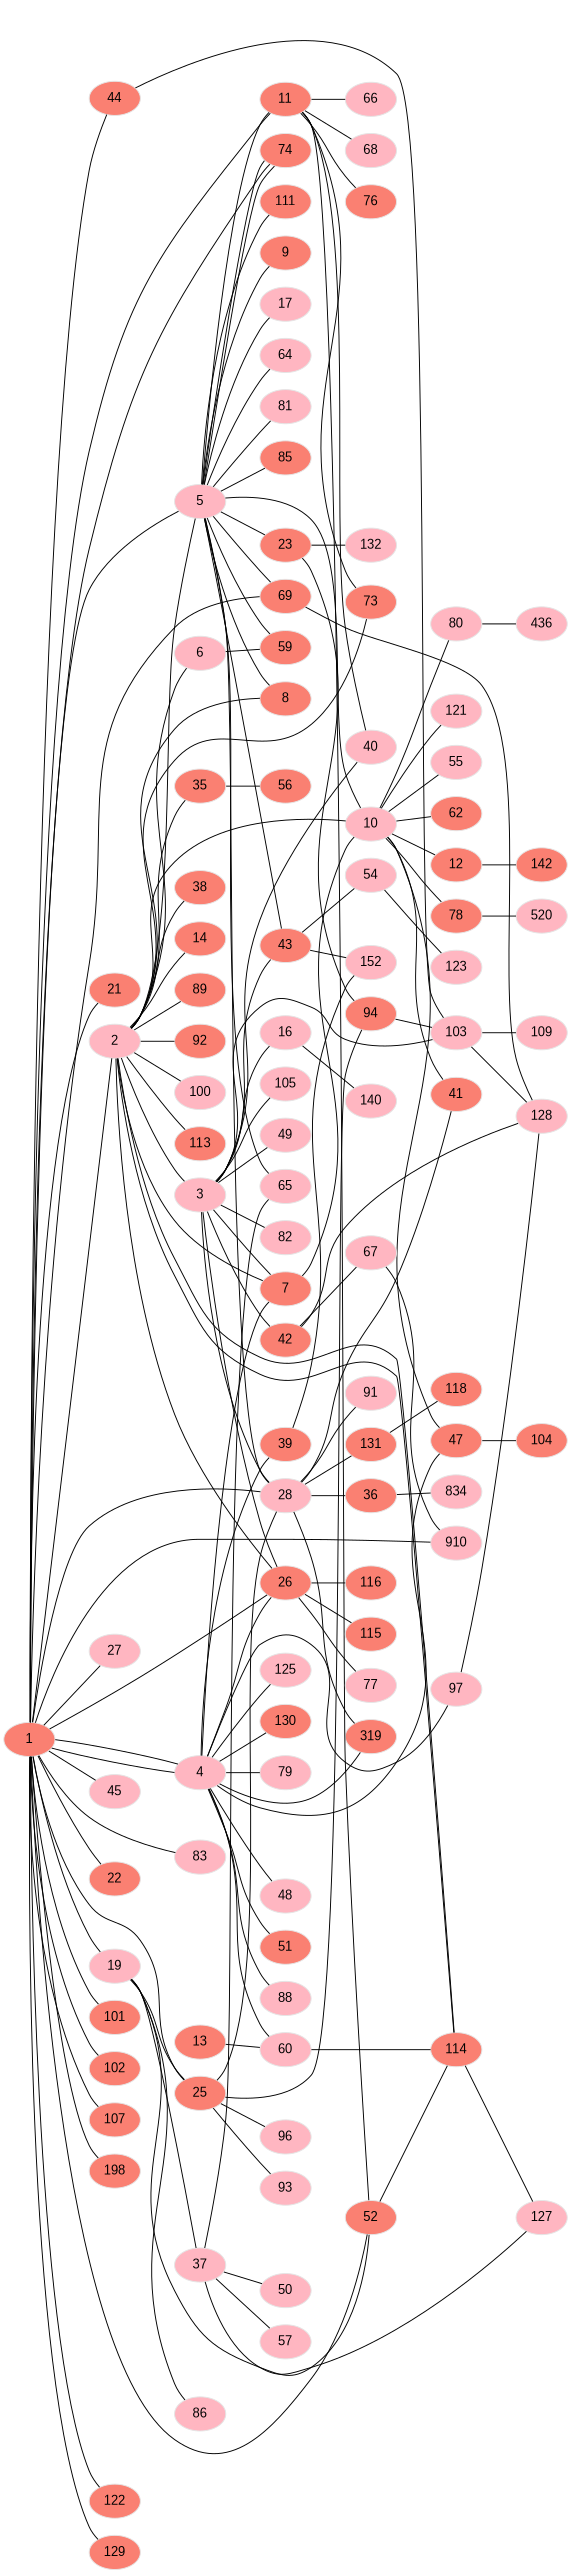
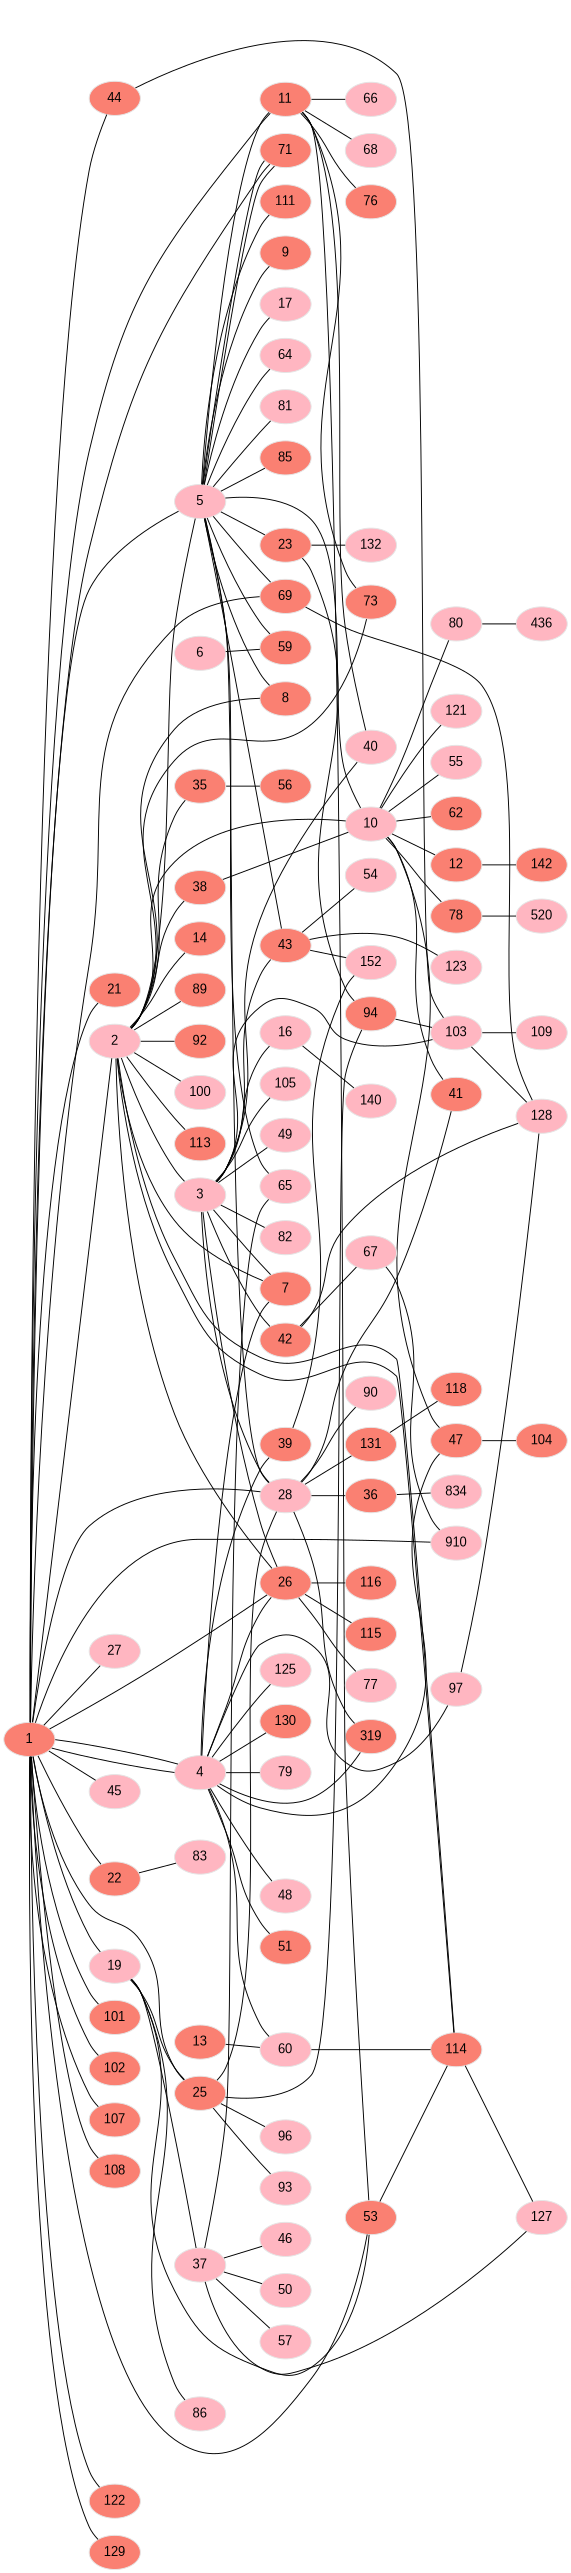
(286, 151) -> (286, 151)
(159, 830) -> none
(410, 919) -> (376, 934)
(328, 1056) -> (282, 857)
(371, 1393) -> (371, 1393)
(95, 1821) -> (158, 1868)
(286, 1998) -> none
(115, 2171) -> (115, 2171)
(371, 2218) -> (371, 2218)
none -> (286, 2239)
